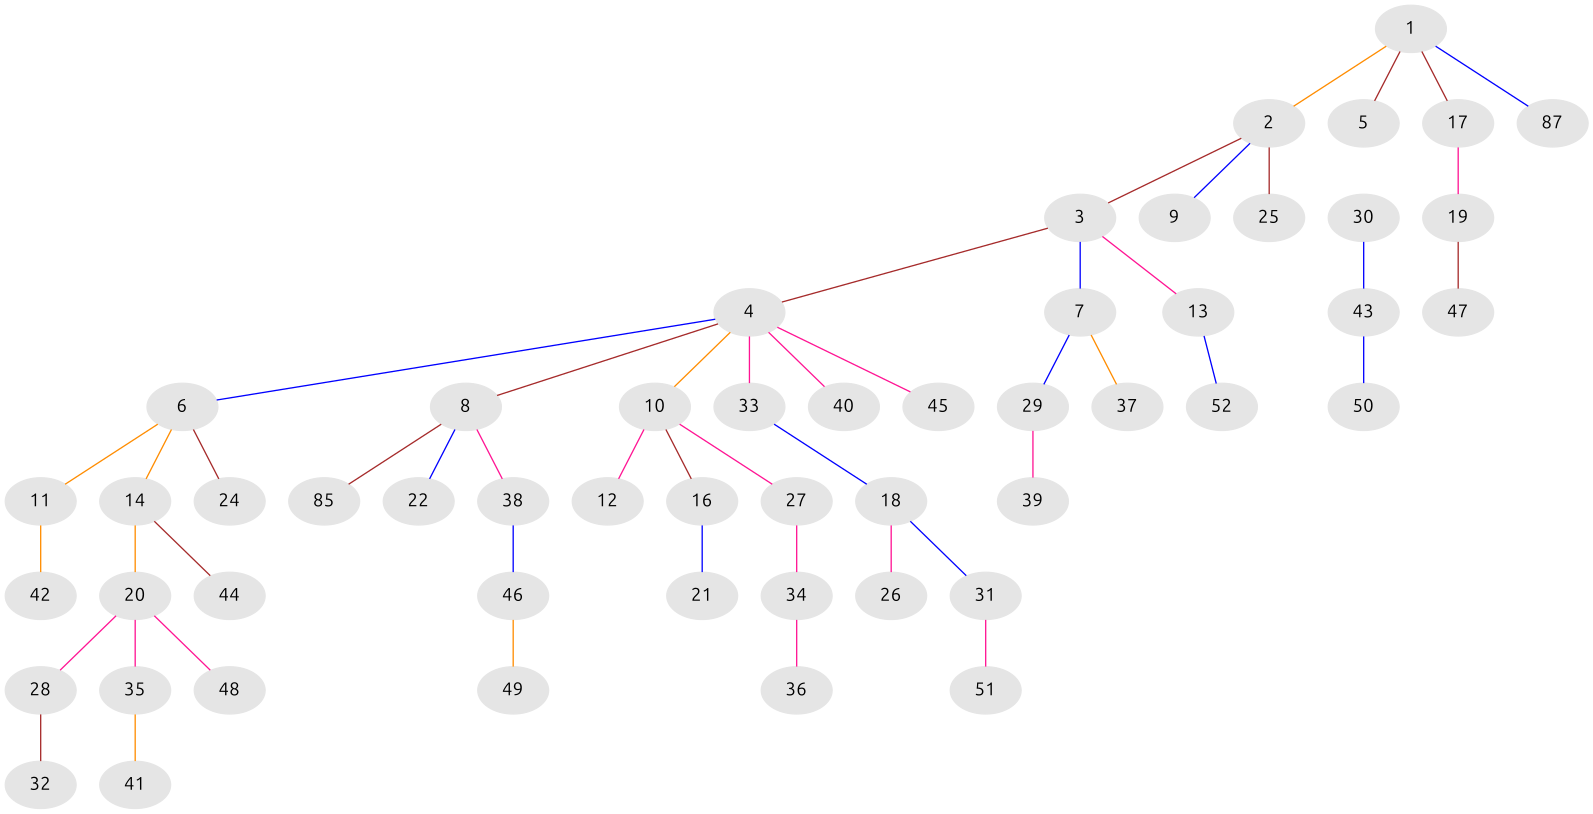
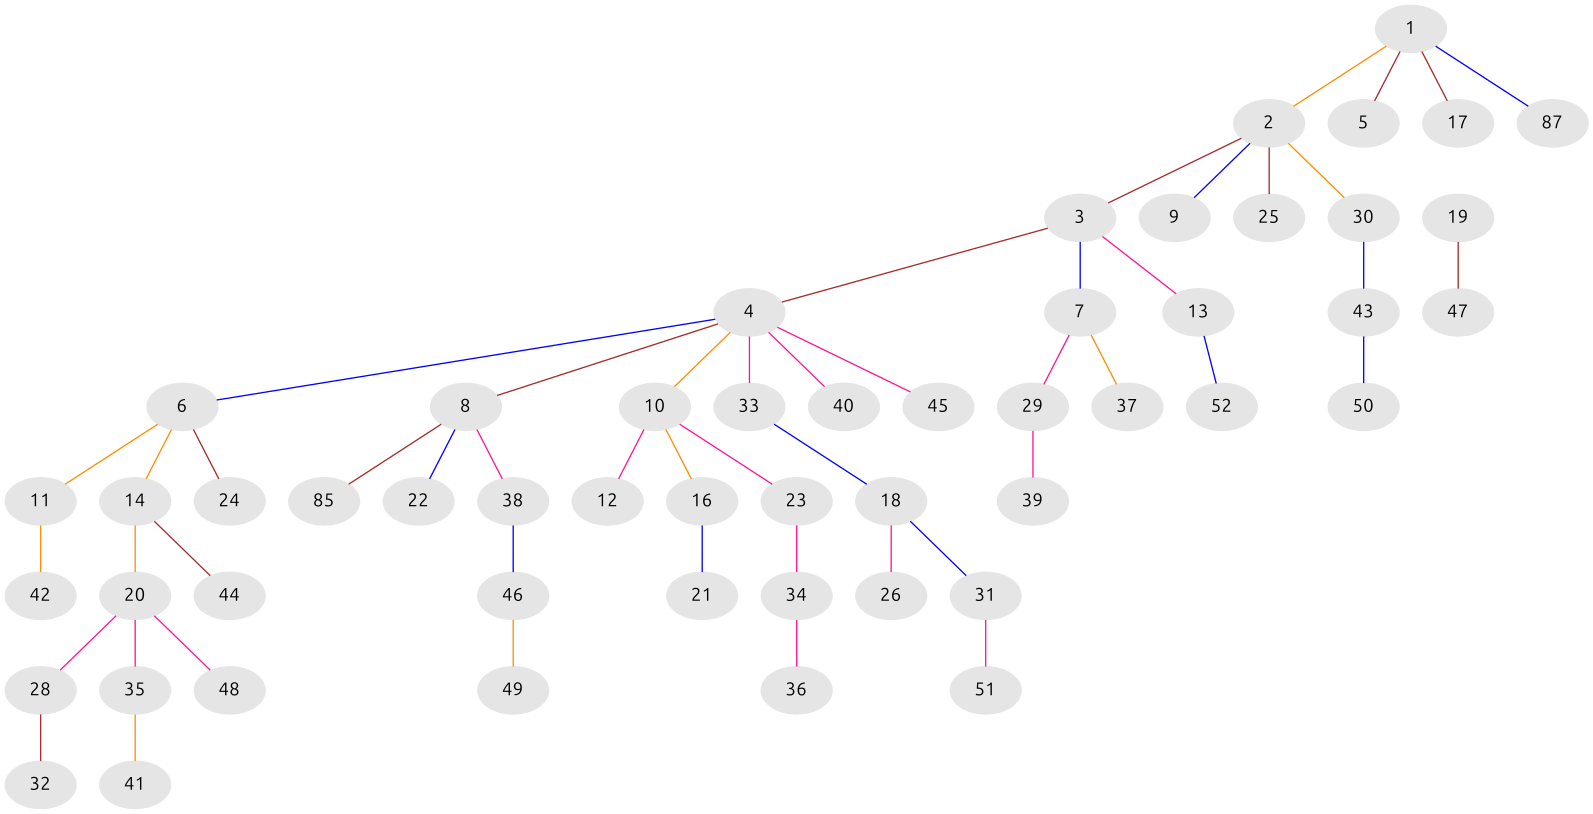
none -> (1316, 170)
(1458, 171) -> none
(1057, 360) -> (1057, 360)
(679, 454) -> (679, 454)
(797, 501) -> (797, 501)
